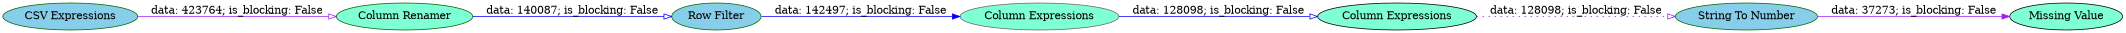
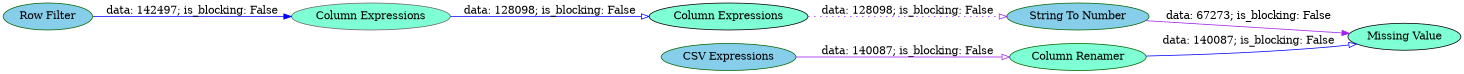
(237, 11) -> (907, 51)
(1914, 11) -> (1248, 16)
(568, 16) -> (1248, 52)
